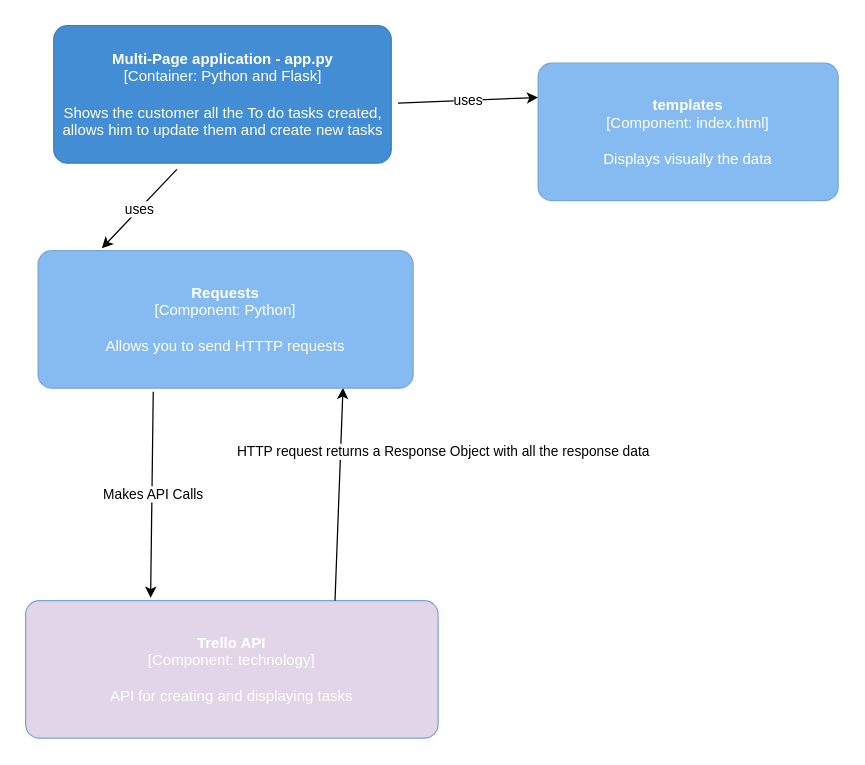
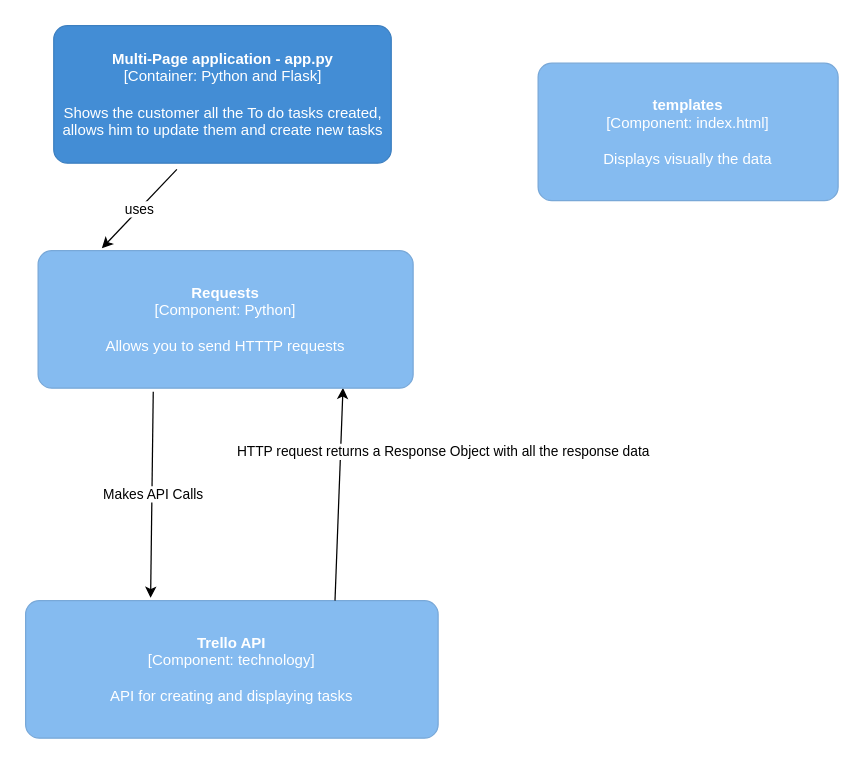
(464, 101) -> none
(232, 669) -> (232, 669)
